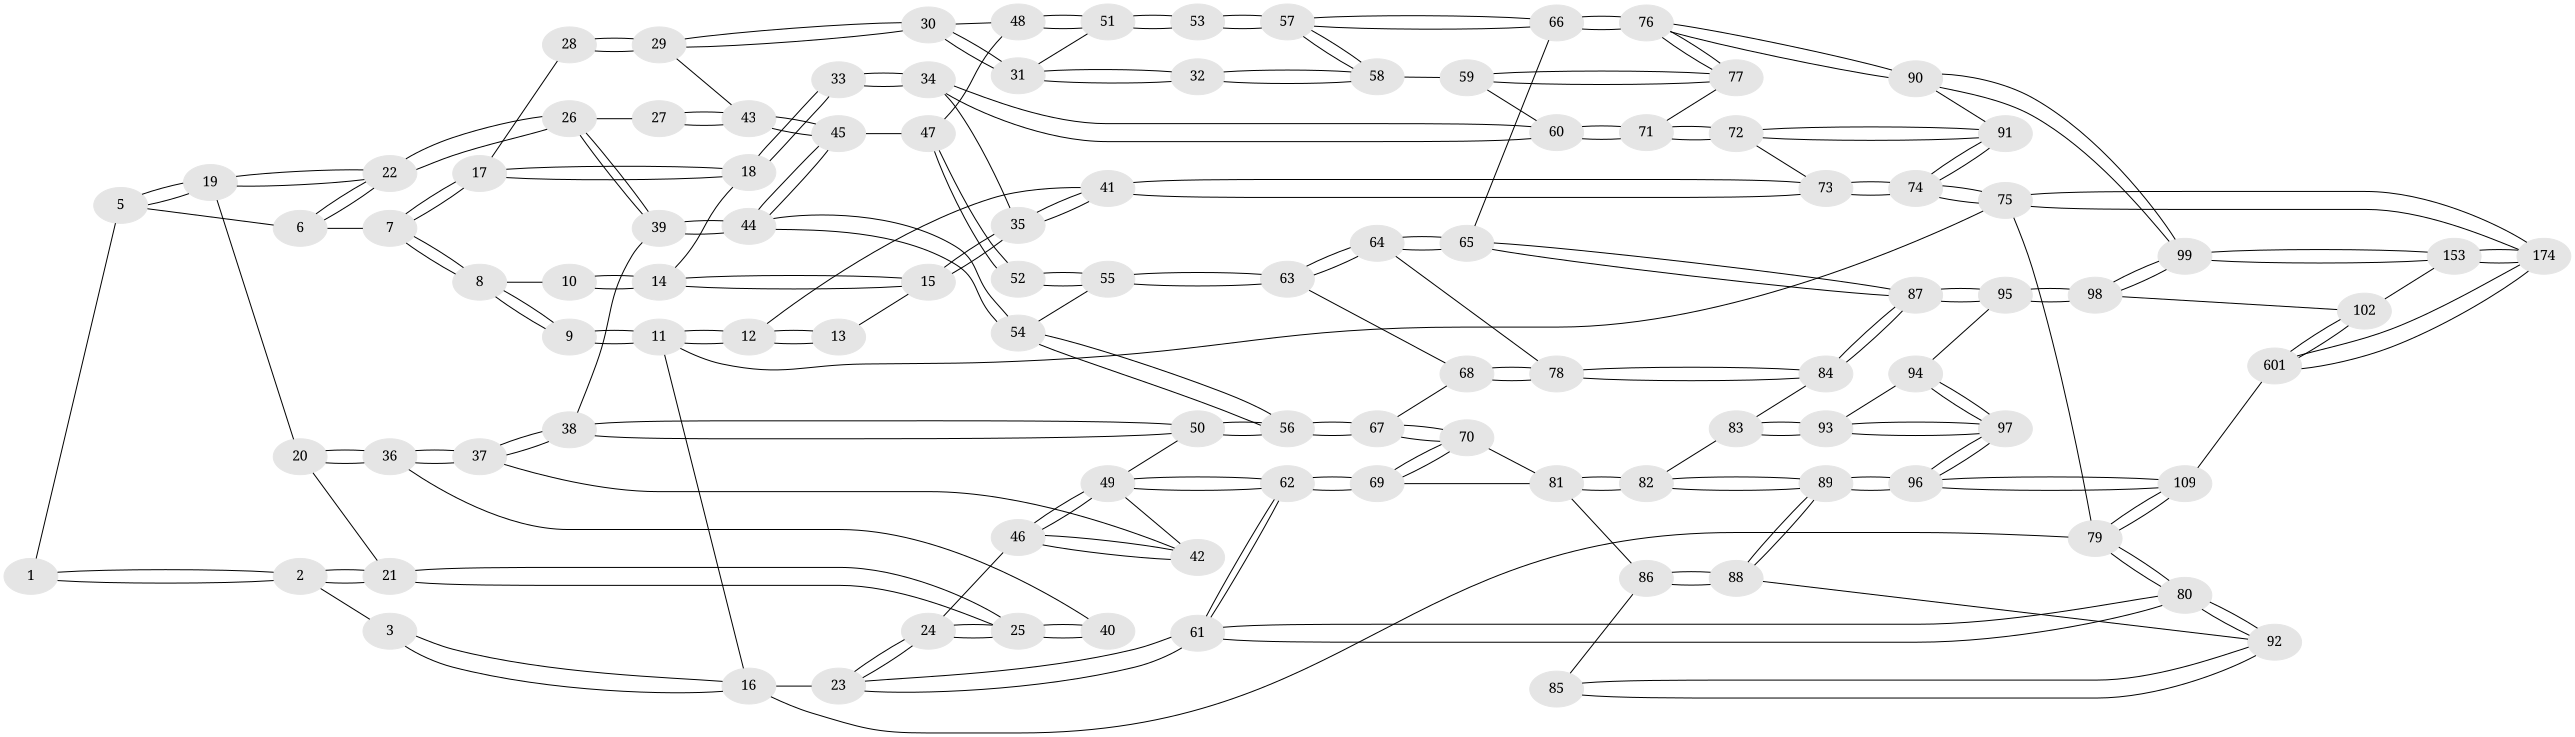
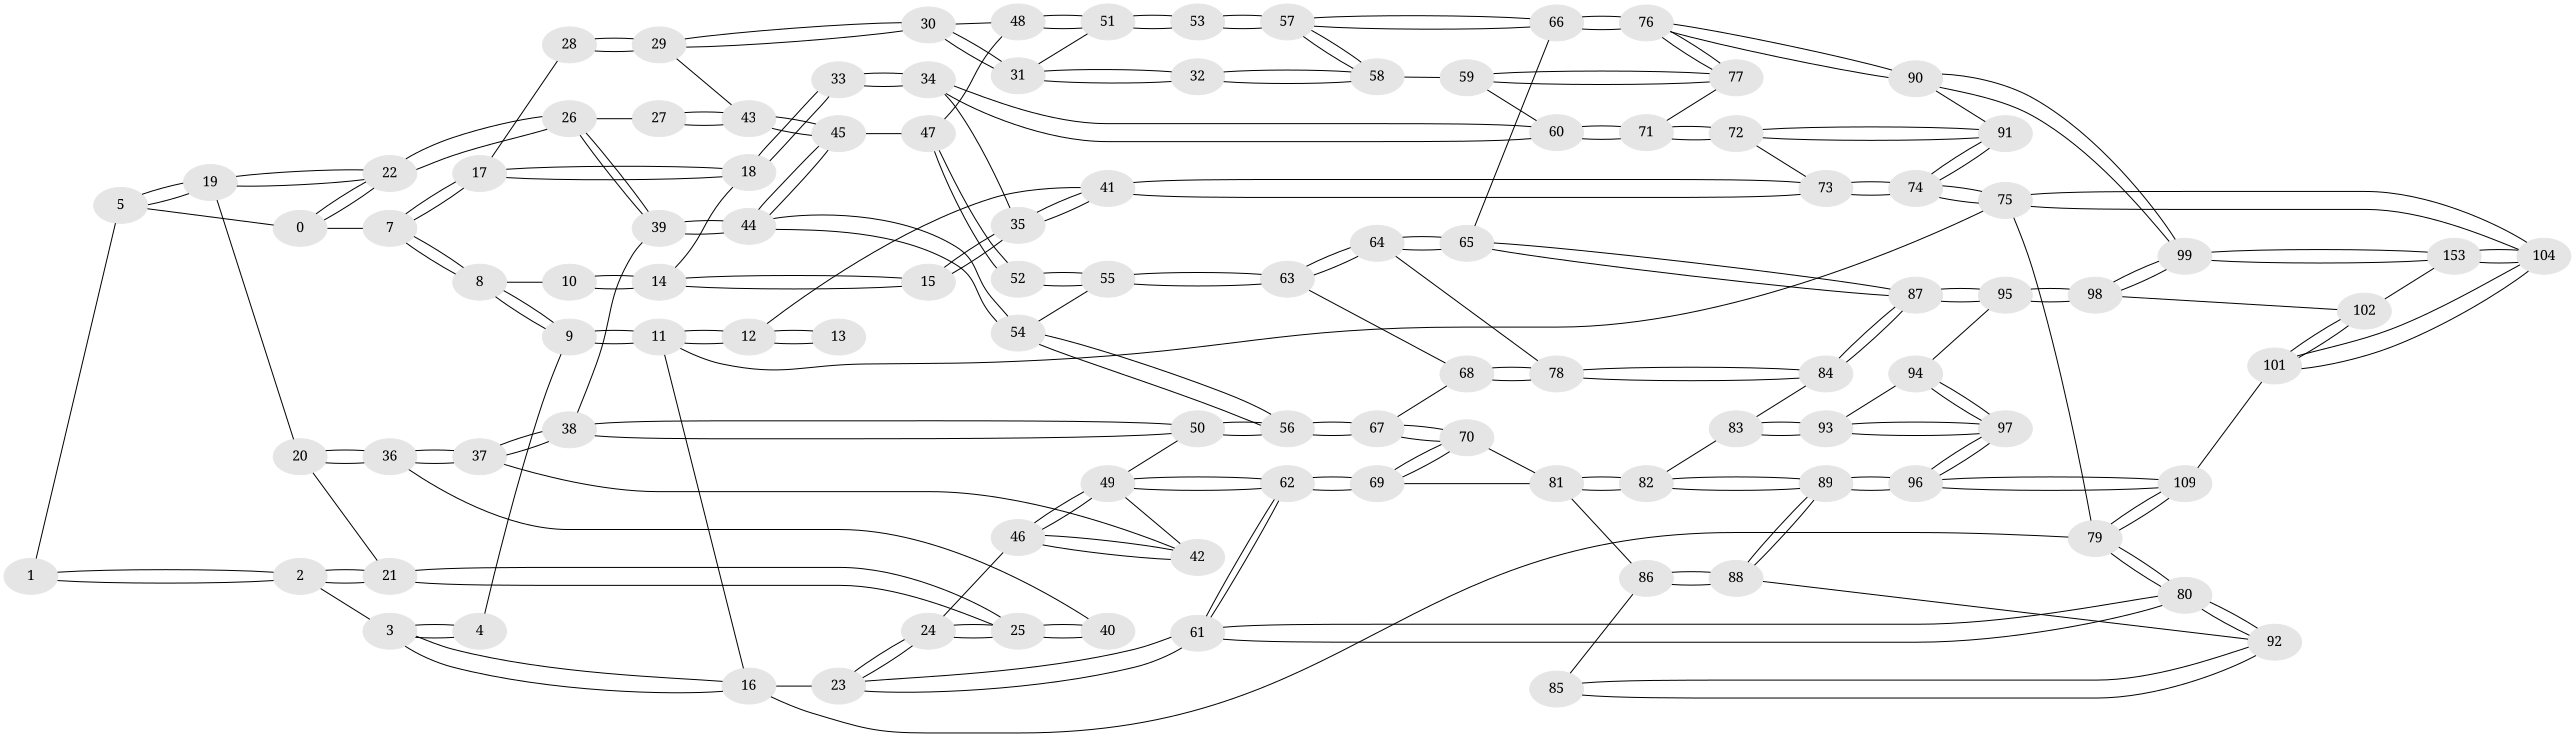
(300, 228) -> (300, 228)
(2544, 256) -> (2544, 256)
(884, 310) -> none
(2275, 366) -> (2275, 366)
none -> (480, 631)
